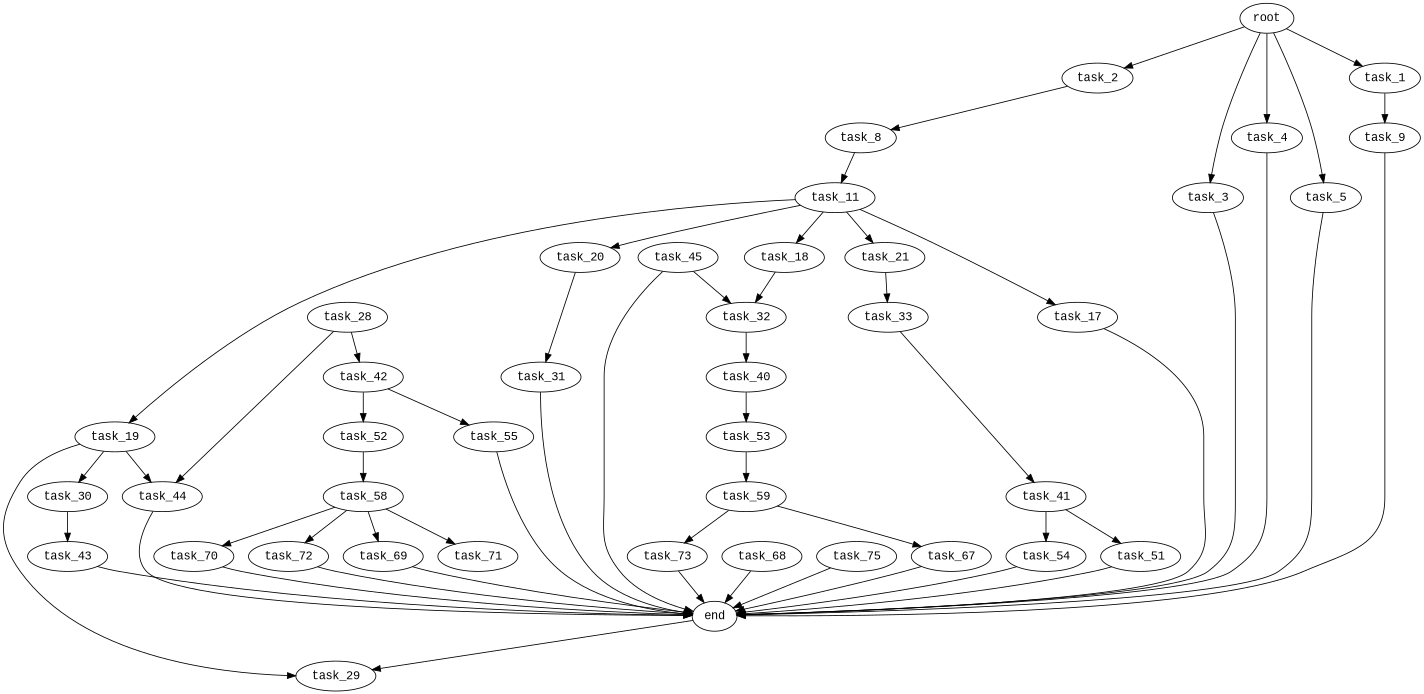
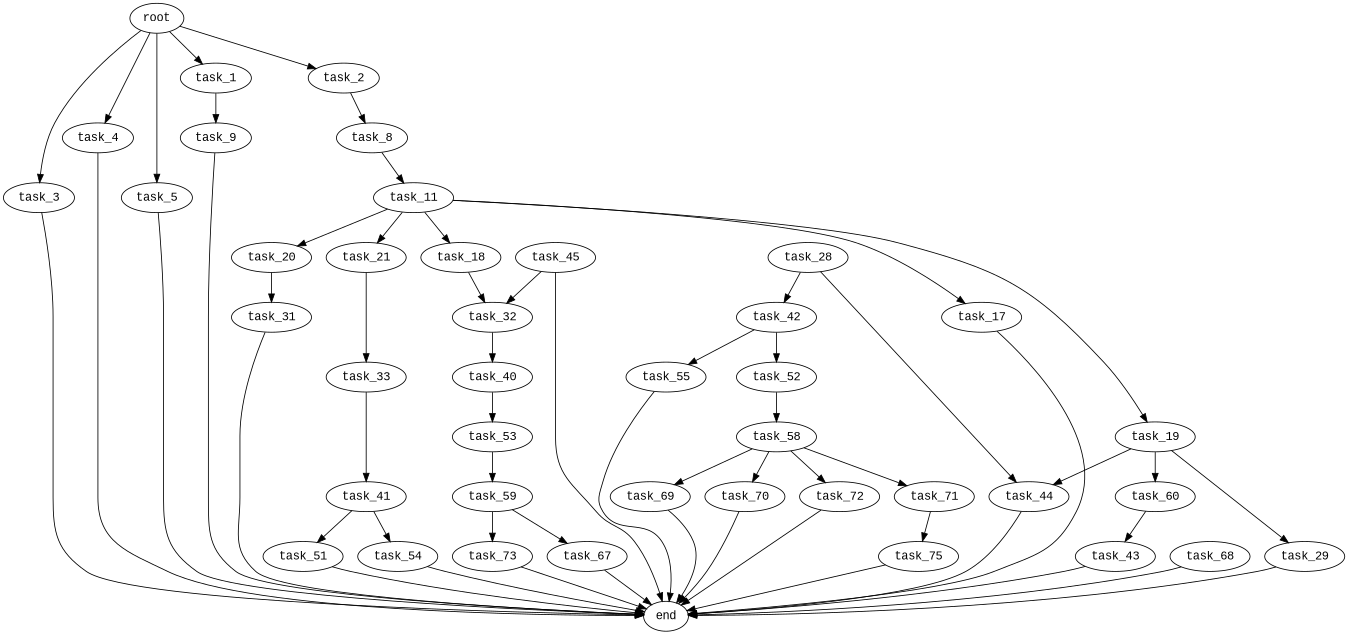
(68, 497) -> (1155, 497)
none -> (928, 522)
(537, 644) -> (988, 604)
